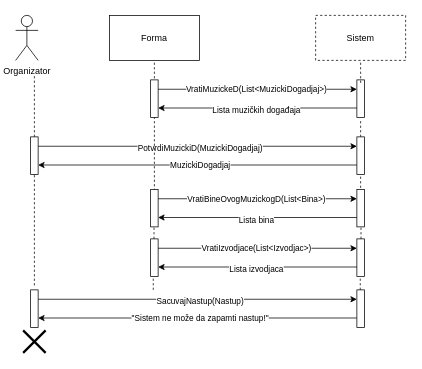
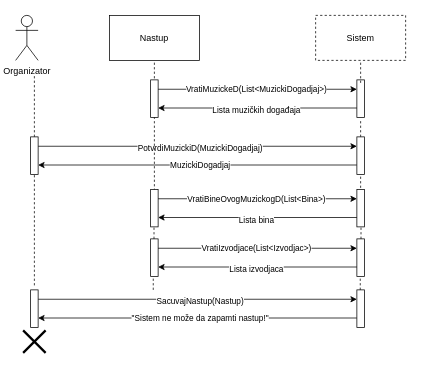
(154, 38) -> (154, 38)
